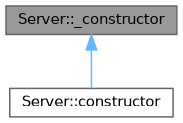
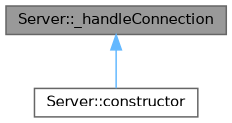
(91, 20) -> (116, 20)
